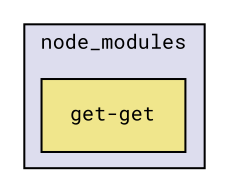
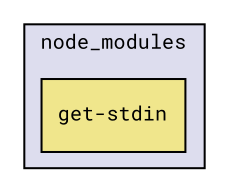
(113, 116) -> (113, 116)
